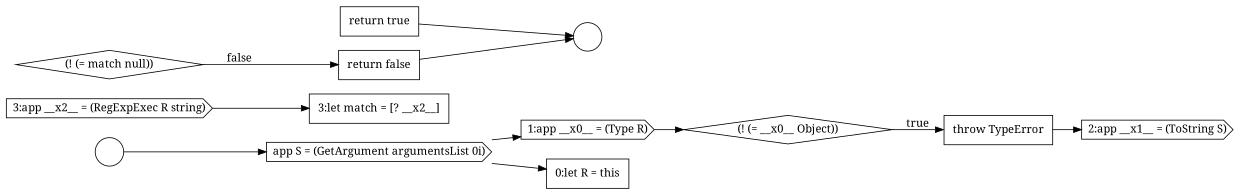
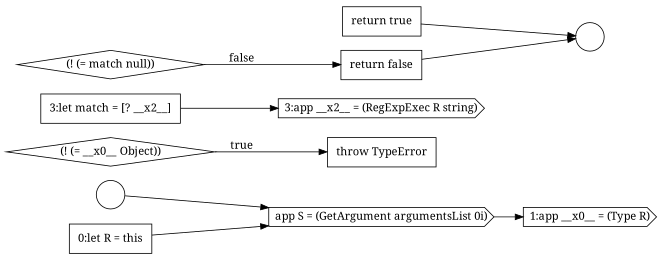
(257, 108) -> (225, 108)
(665, 130) -> none
(1157, 130) -> none
(515, 166) -> (206, 231)
